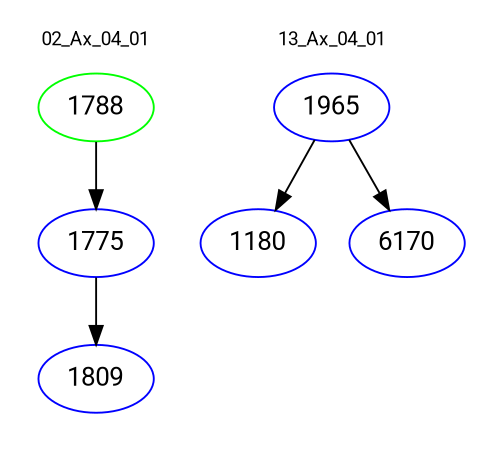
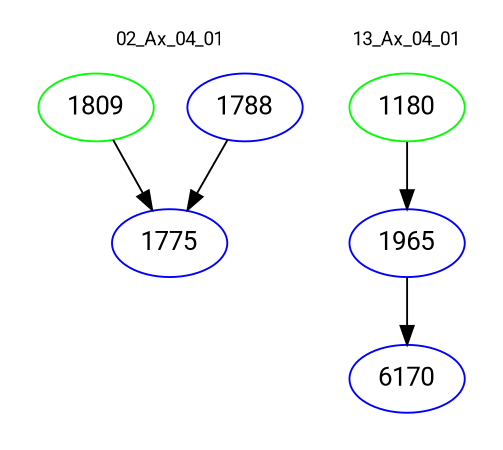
(96, 107) -> (245, 107)
(300, 166) -> (407, 166)
(258, 243) -> (407, 107)
(96, 302) -> (128, 166)
(96, 379) -> (96, 107)
